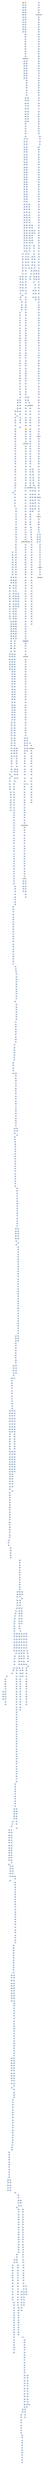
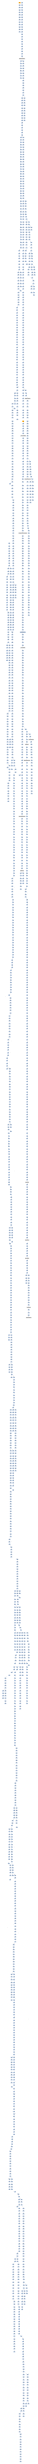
none -> (27, 744)
